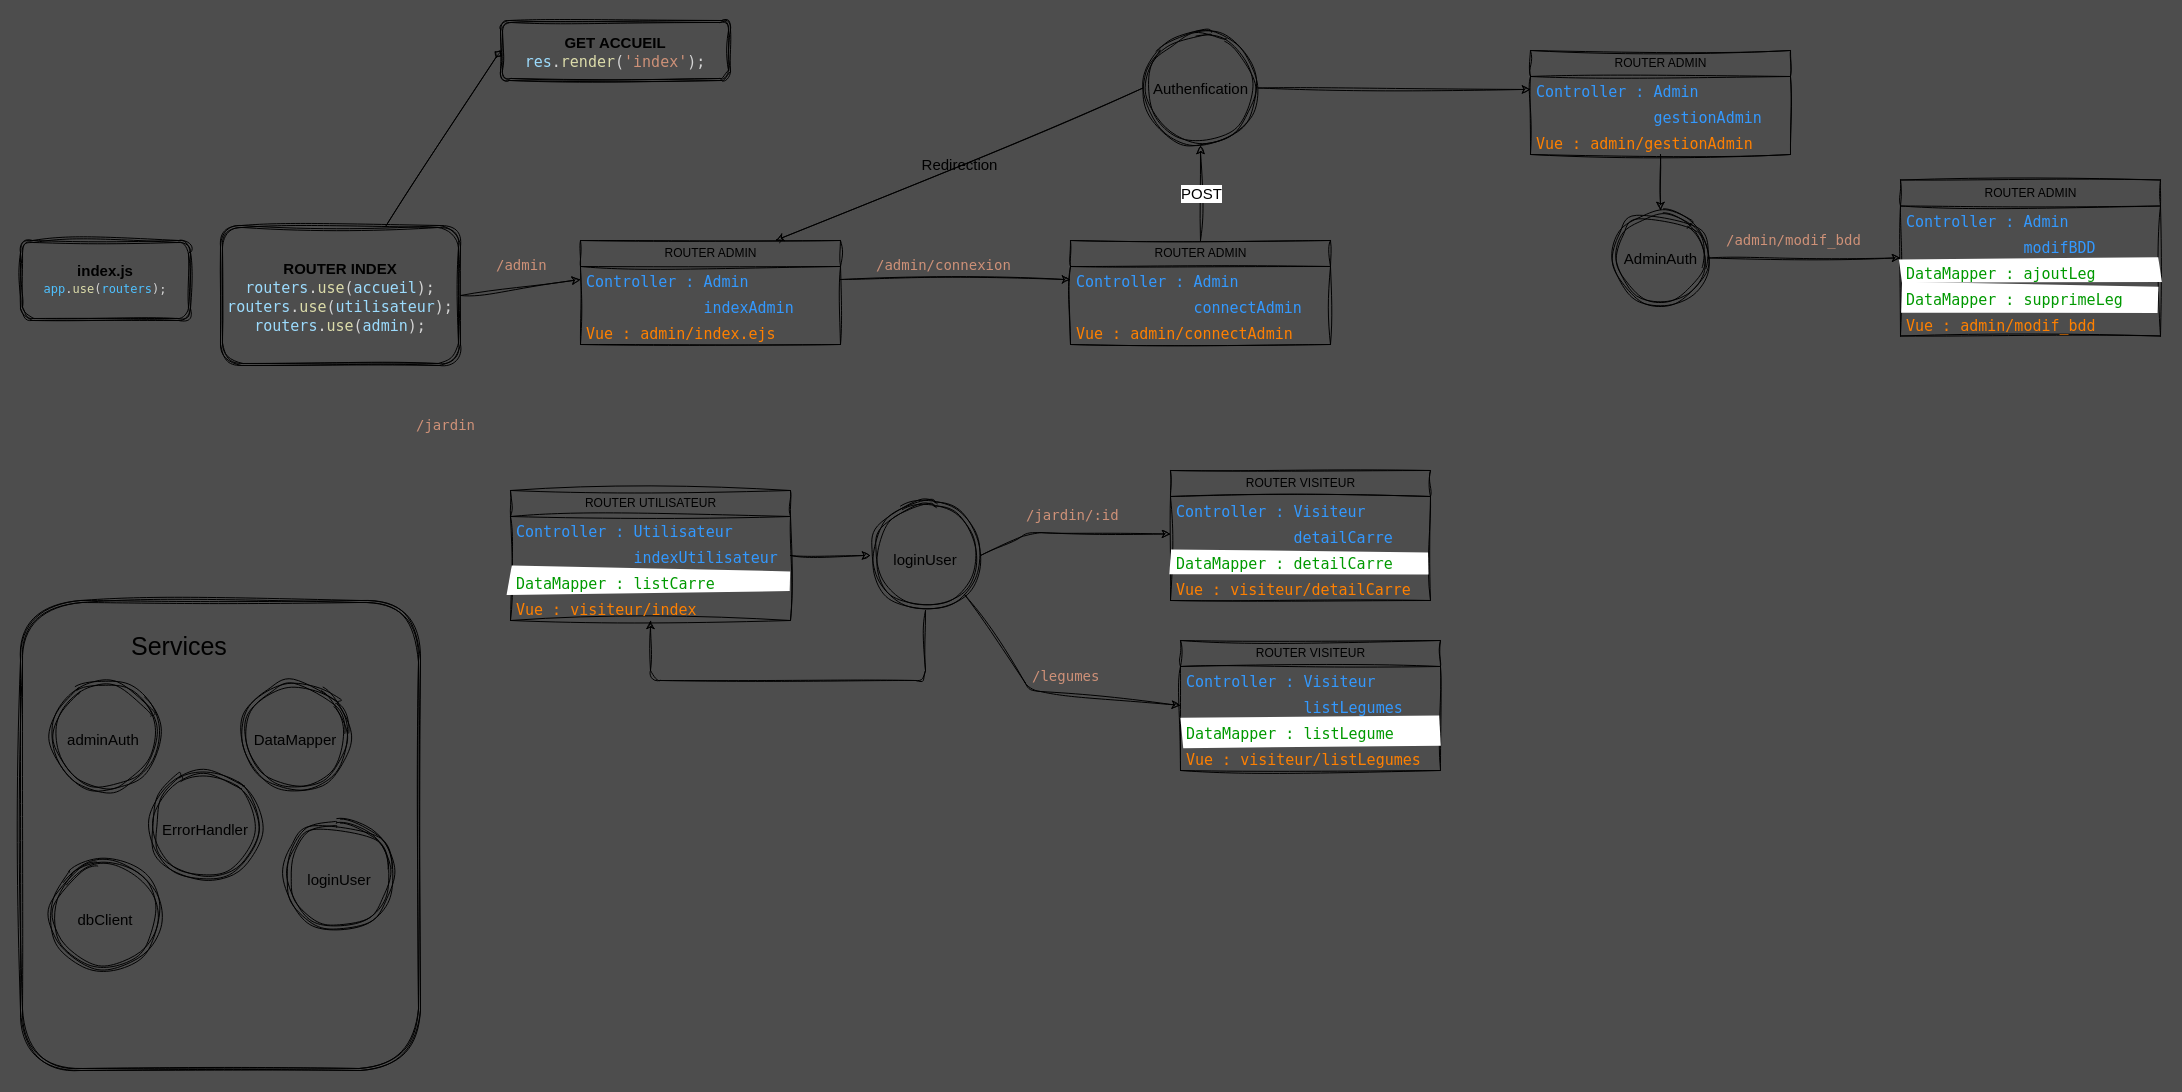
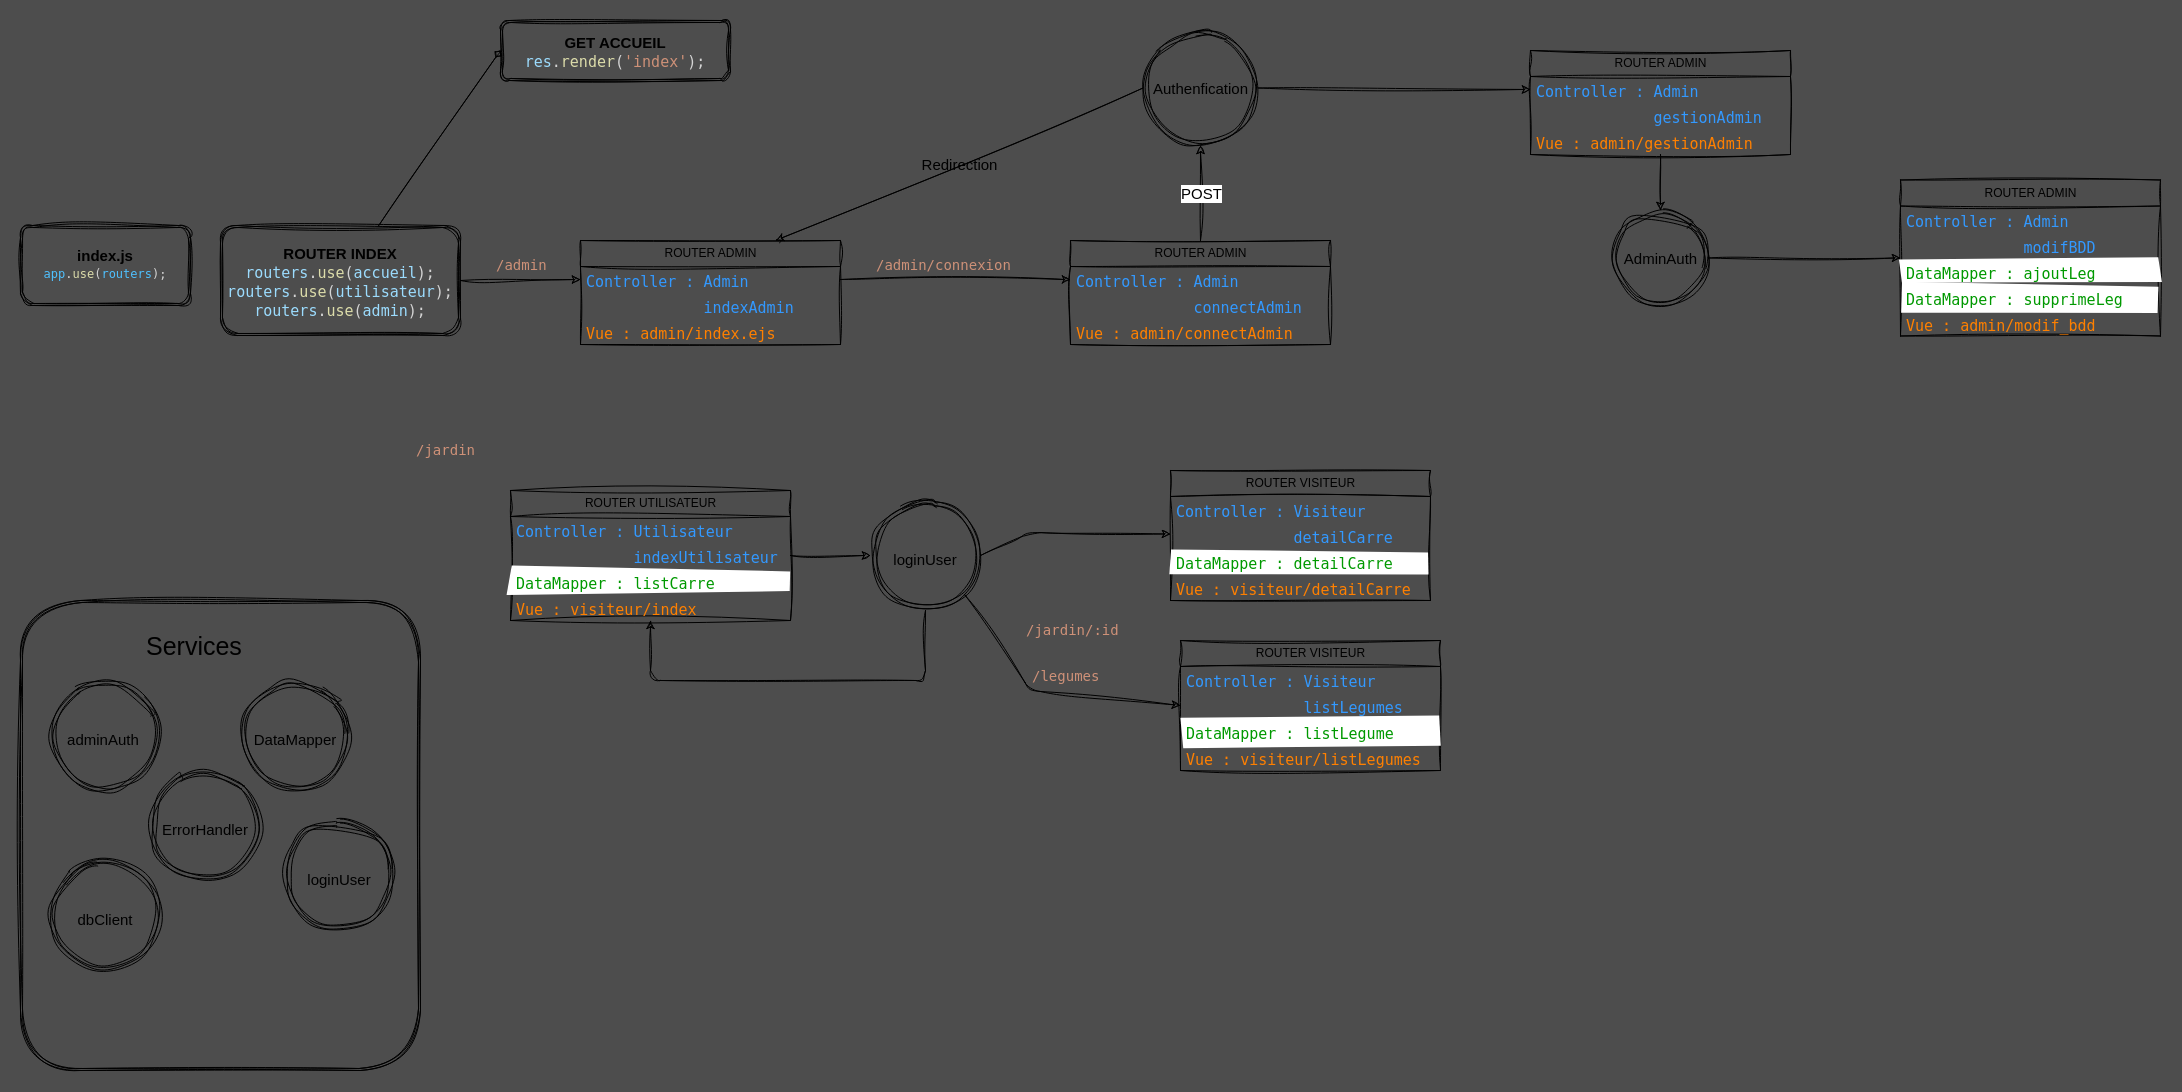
(1811, 241) -> none
(106, 281) -> (106, 266)
(341, 296) -> (341, 281)
(466, 426) -> (466, 451)
(1076, 516) -> (1076, 631)
(206, 646) -> (221, 646)
